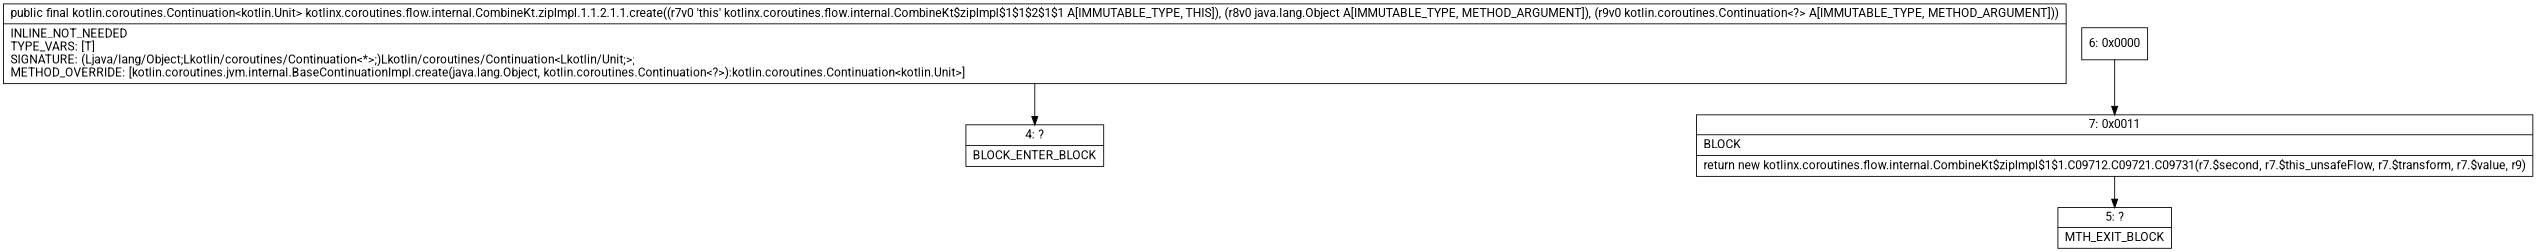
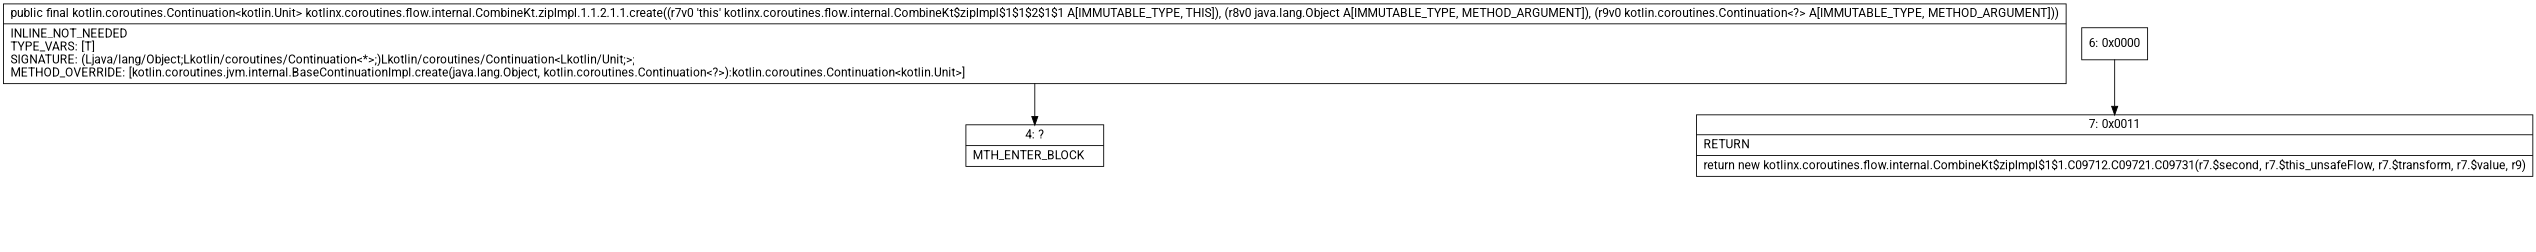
(1722, 145) -> (1727, 145)
(1035, 156) -> (1029, 156)
(2115, 228) -> none
